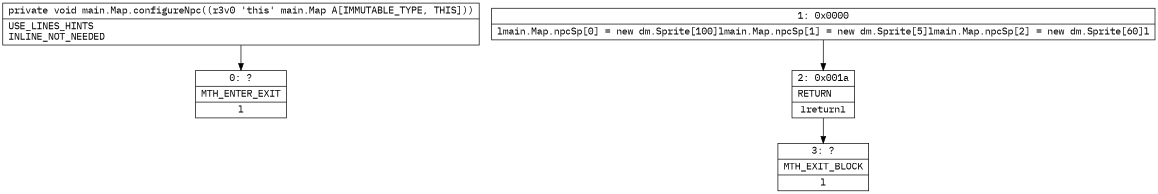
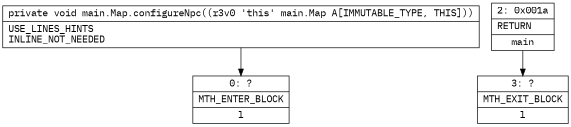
(823, 24) -> none
(241, 94) -> (241, 99)
(823, 110) -> (523, 42)
